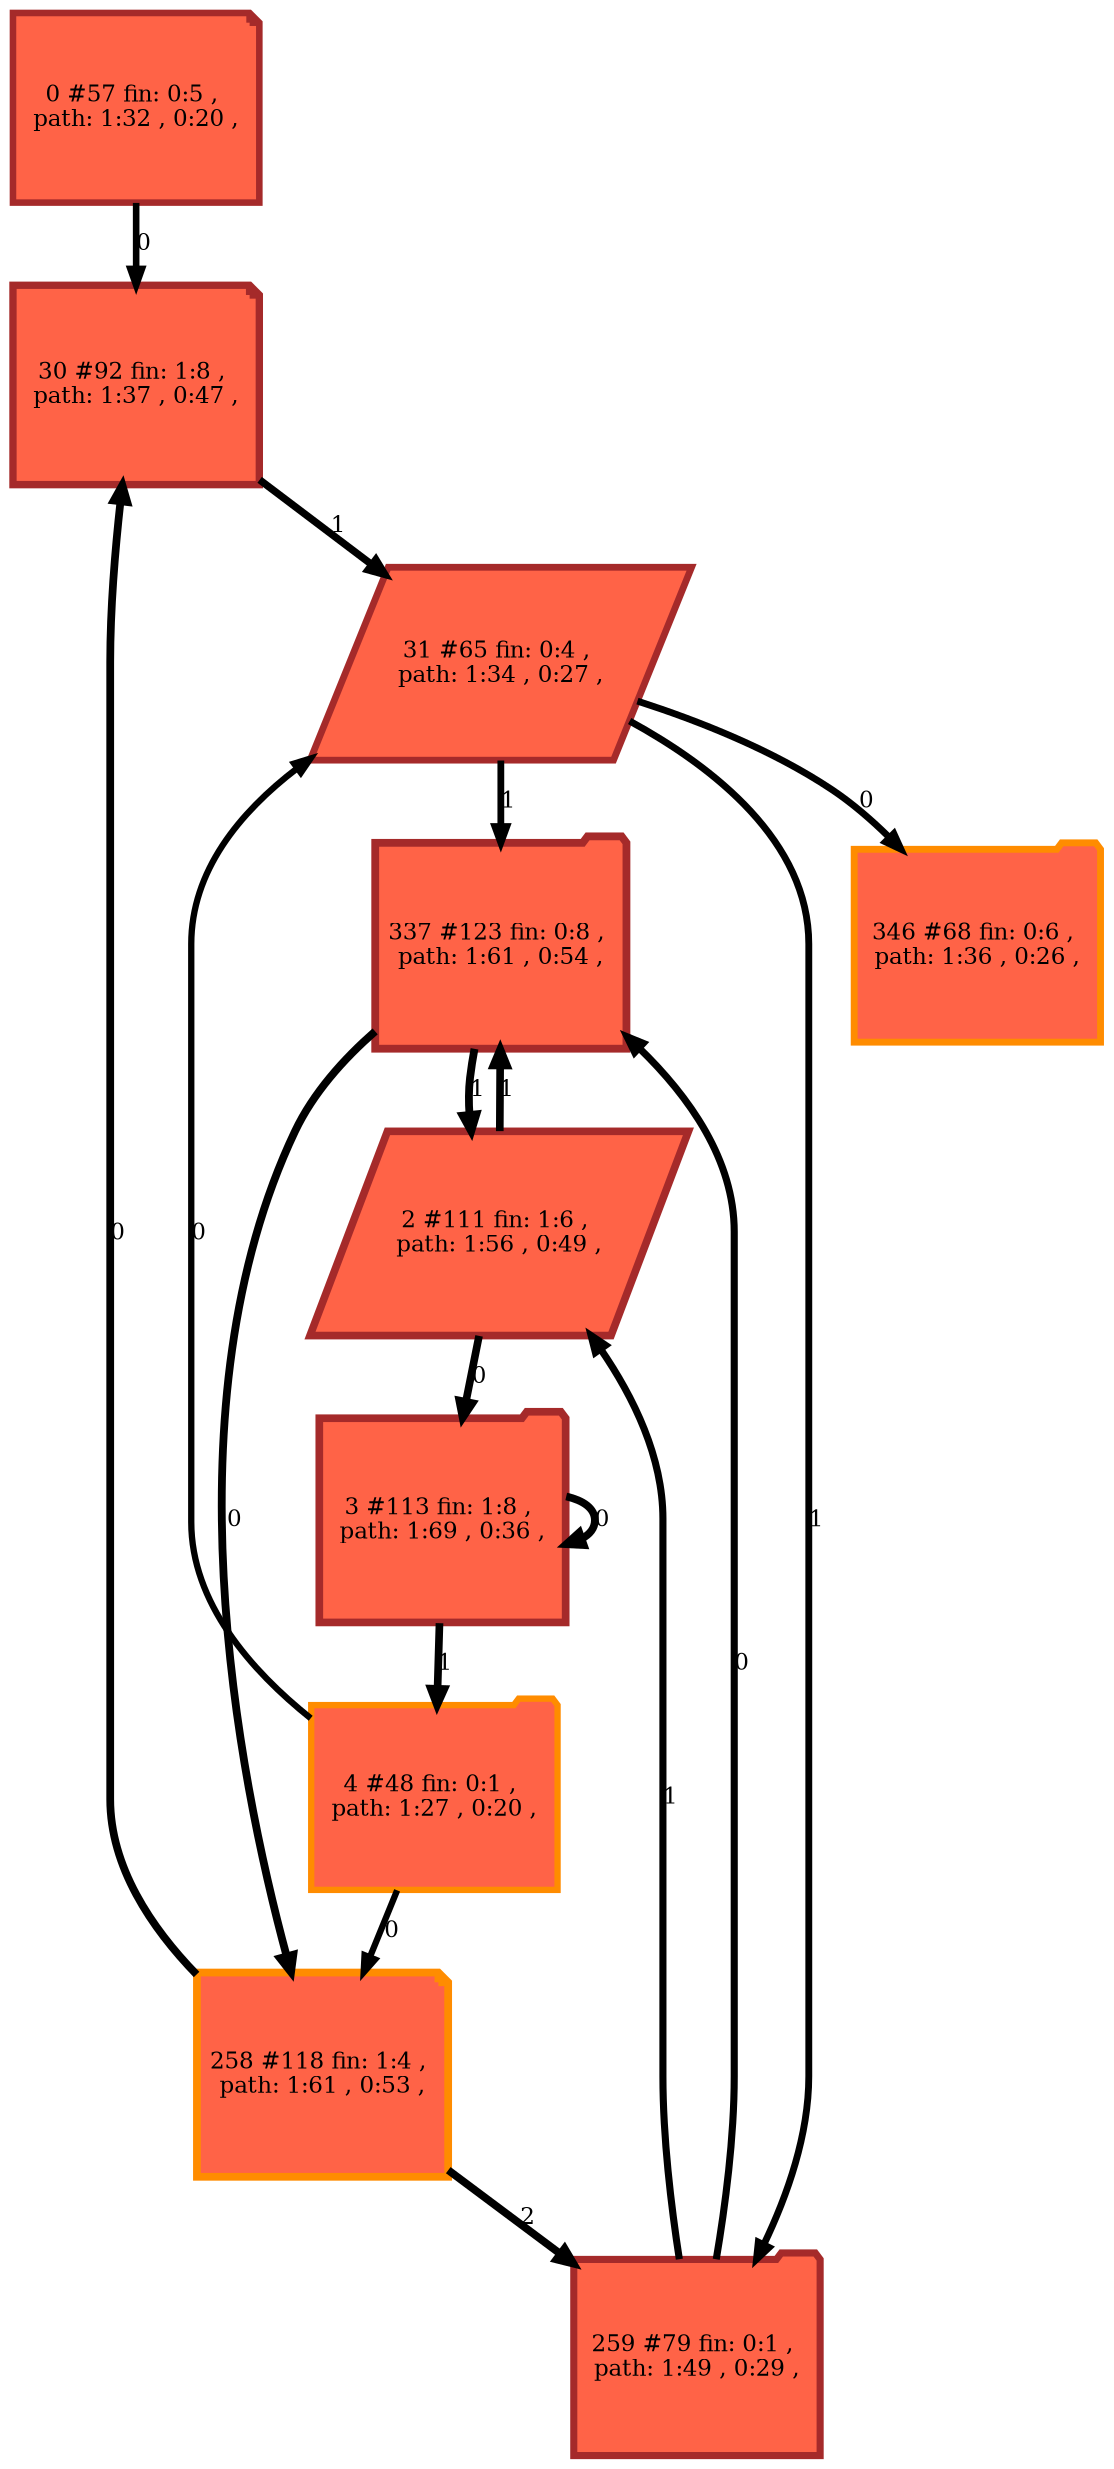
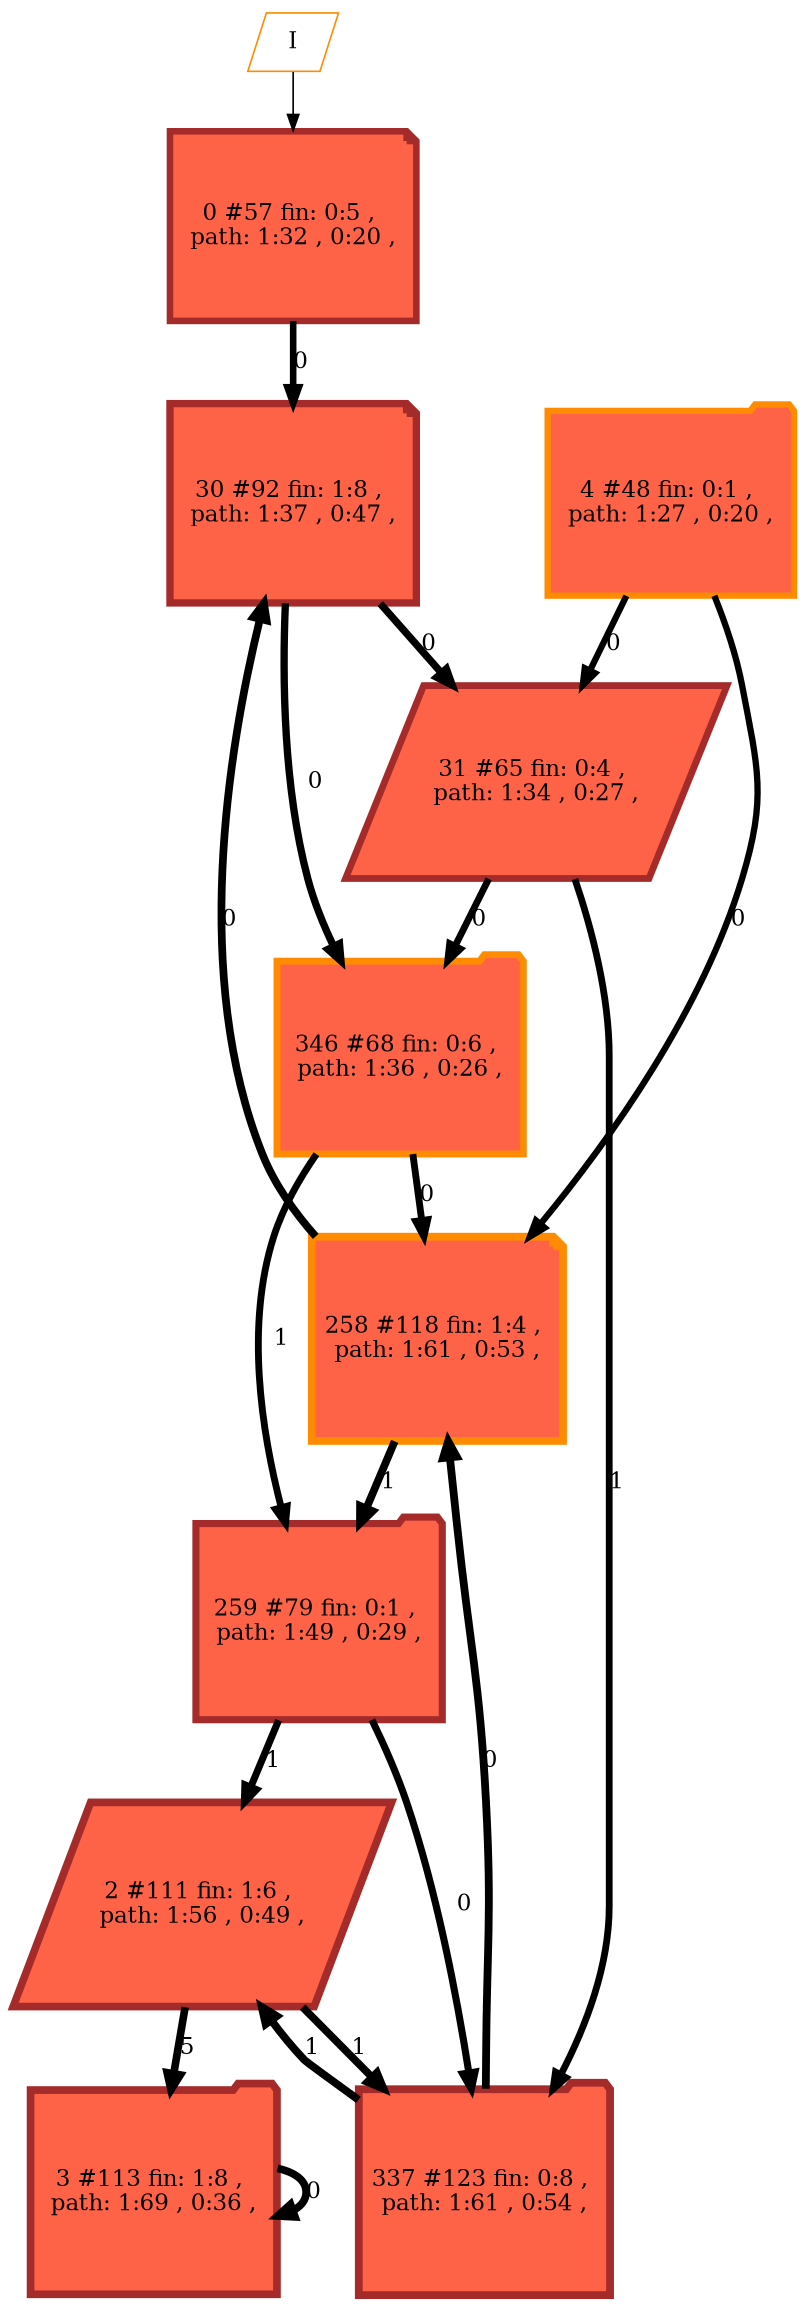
none -> (293, 42)
(342, 526) -> (433, 644)
none -> (290, 778)
none -> (417, 1187)
(483, 1377) -> (191, 2048)
(809, 1448) -> (259, 1326)
(439, 1656) -> none
(532, 2218) -> (392, 1482)
